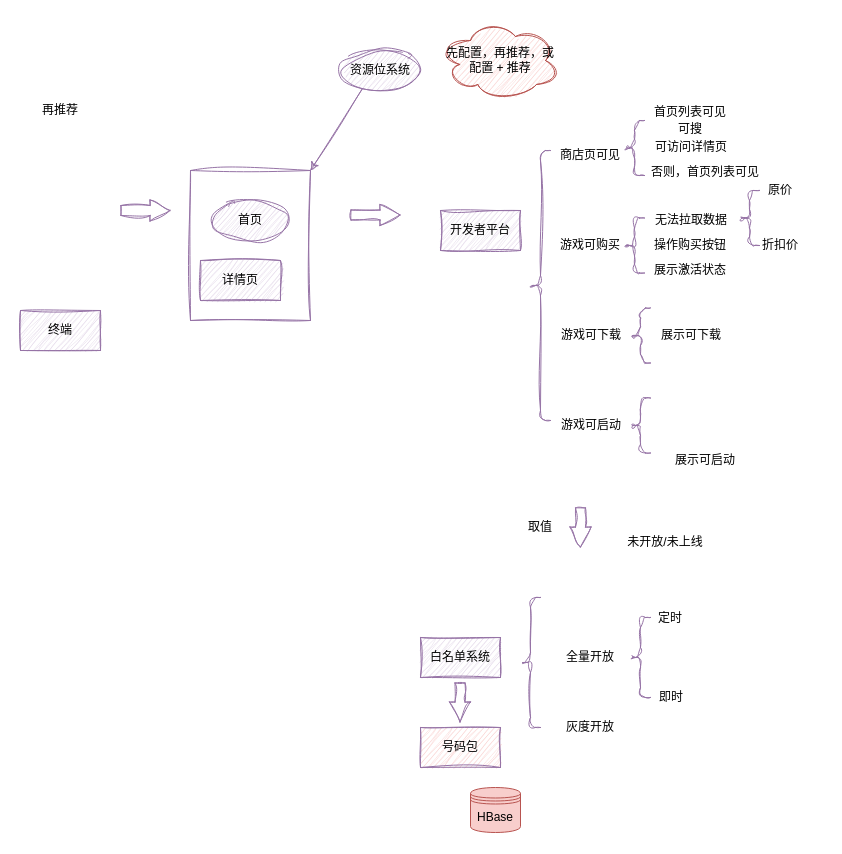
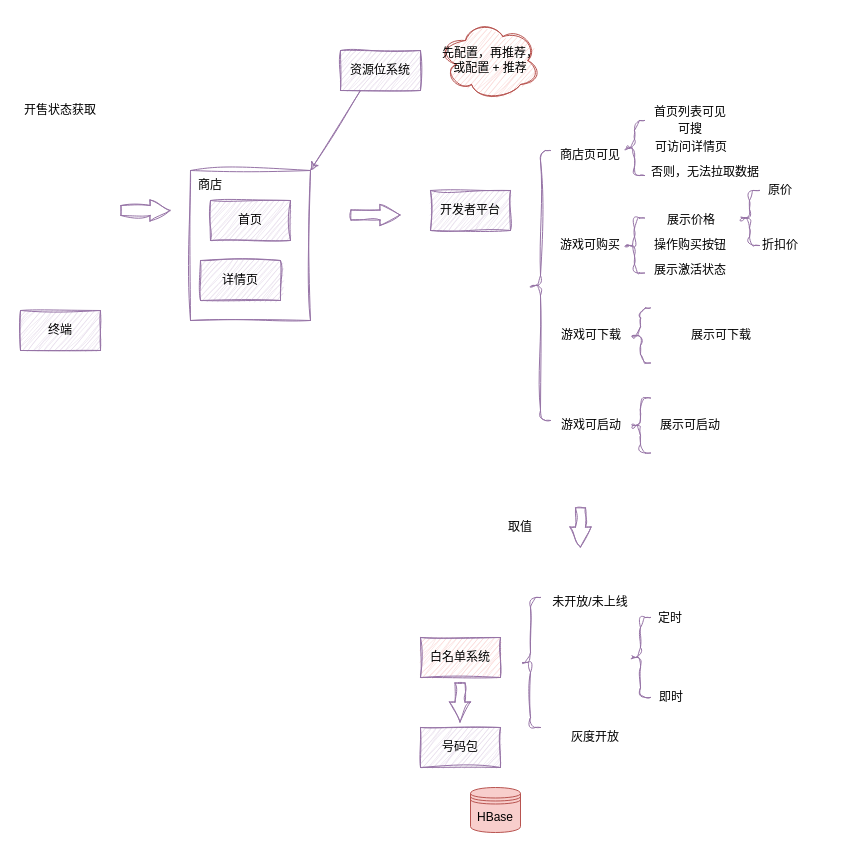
(501, 61) -> (491, 61)
(381, 71) -> (381, 71)
(61, 111) -> (61, 111)
(706, 173) -> (706, 173)
none -> (211, 186)
(251, 221) -> (251, 221)
(692, 221) -> (692, 221)
(481, 231) -> (471, 211)
(692, 336) -> (722, 336)
(706, 461) -> (691, 426)
(541, 528) -> (521, 528)
(666, 543) -> (591, 603)
(461, 658) -> (461, 658)
(591, 658) -> none
(591, 728) -> (596, 738)
(461, 748) -> (461, 748)
